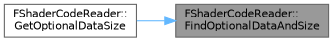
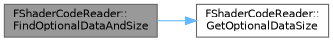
(151, 21) -> (171, 21)
